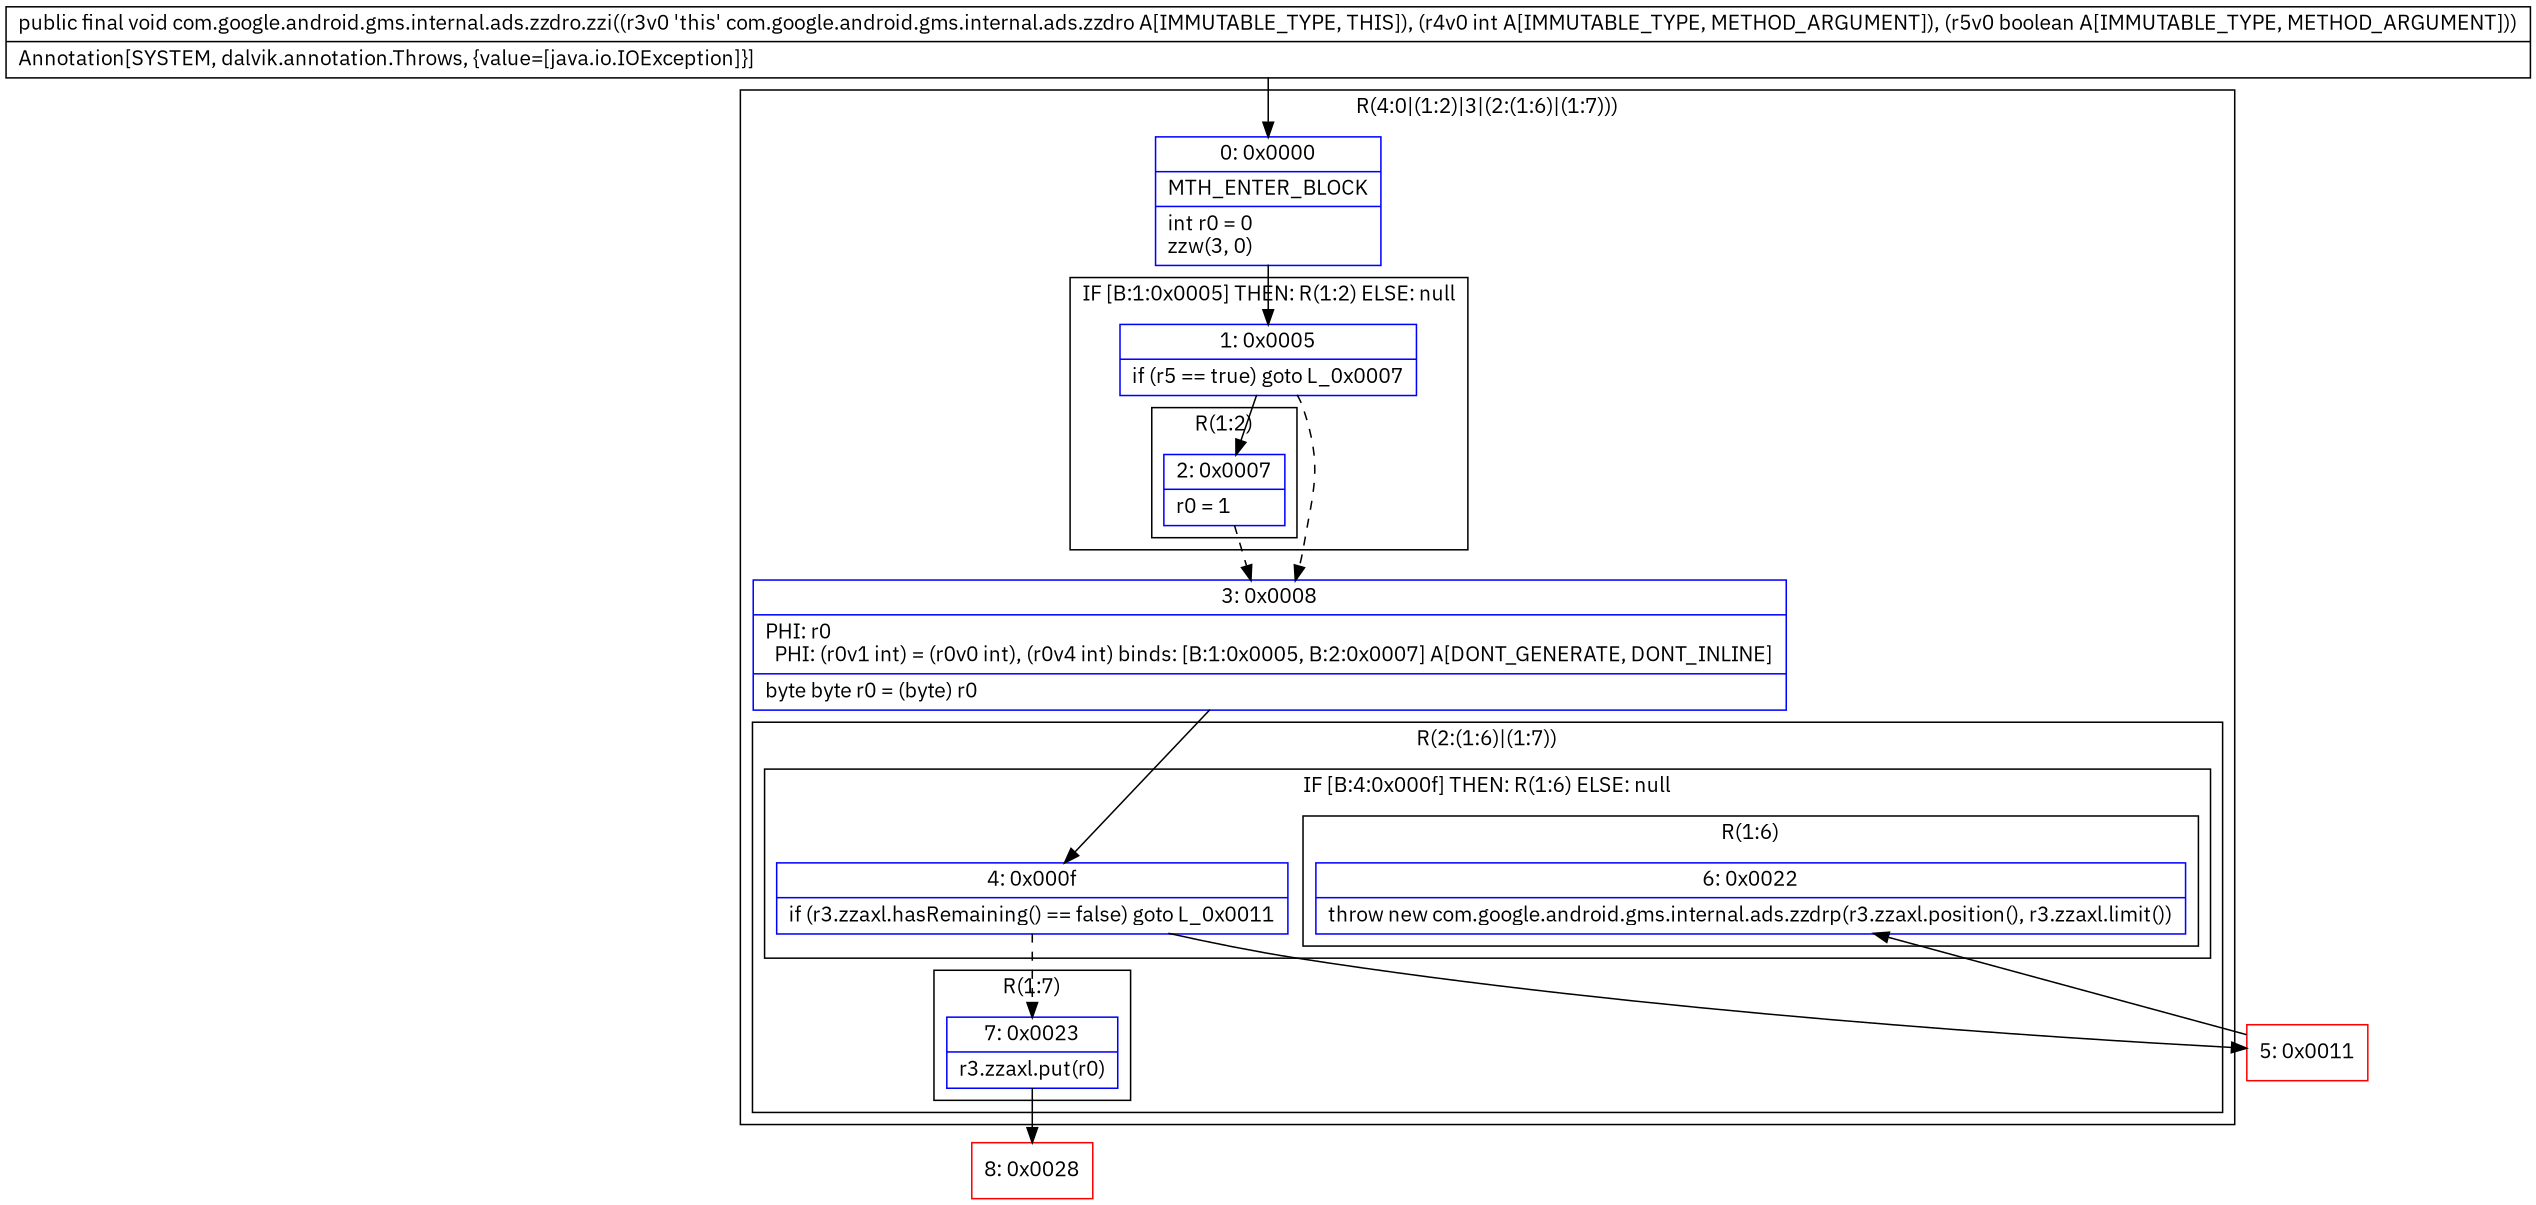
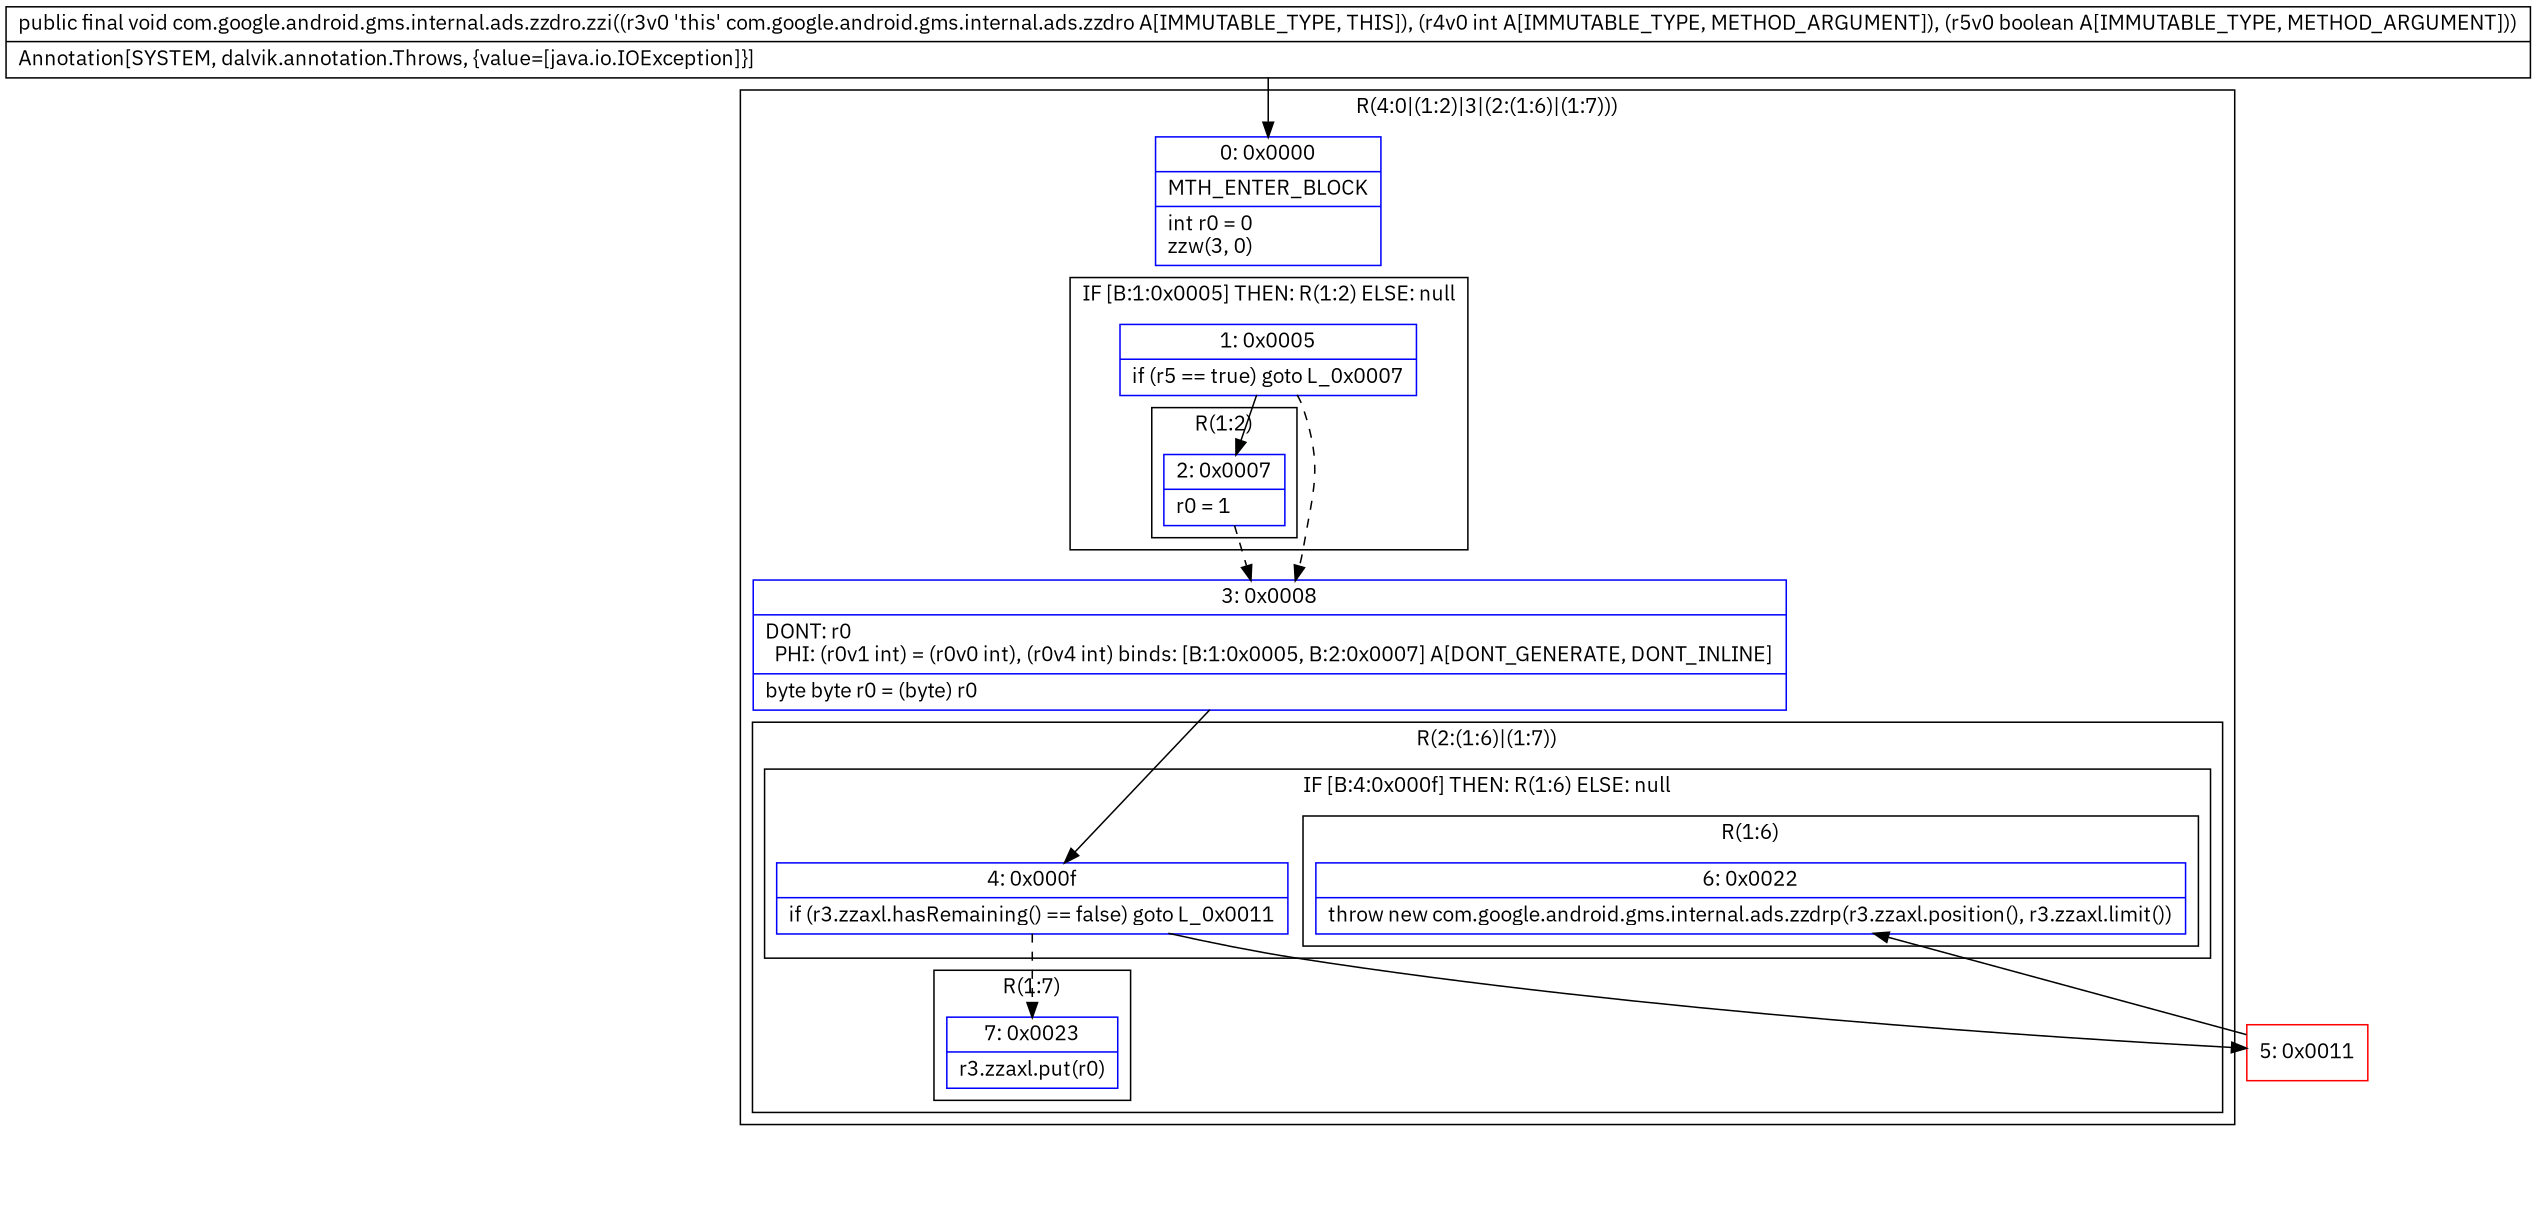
(1268, 287) -> none
(801, 632) -> (811, 632)
(1032, 1171) -> none
